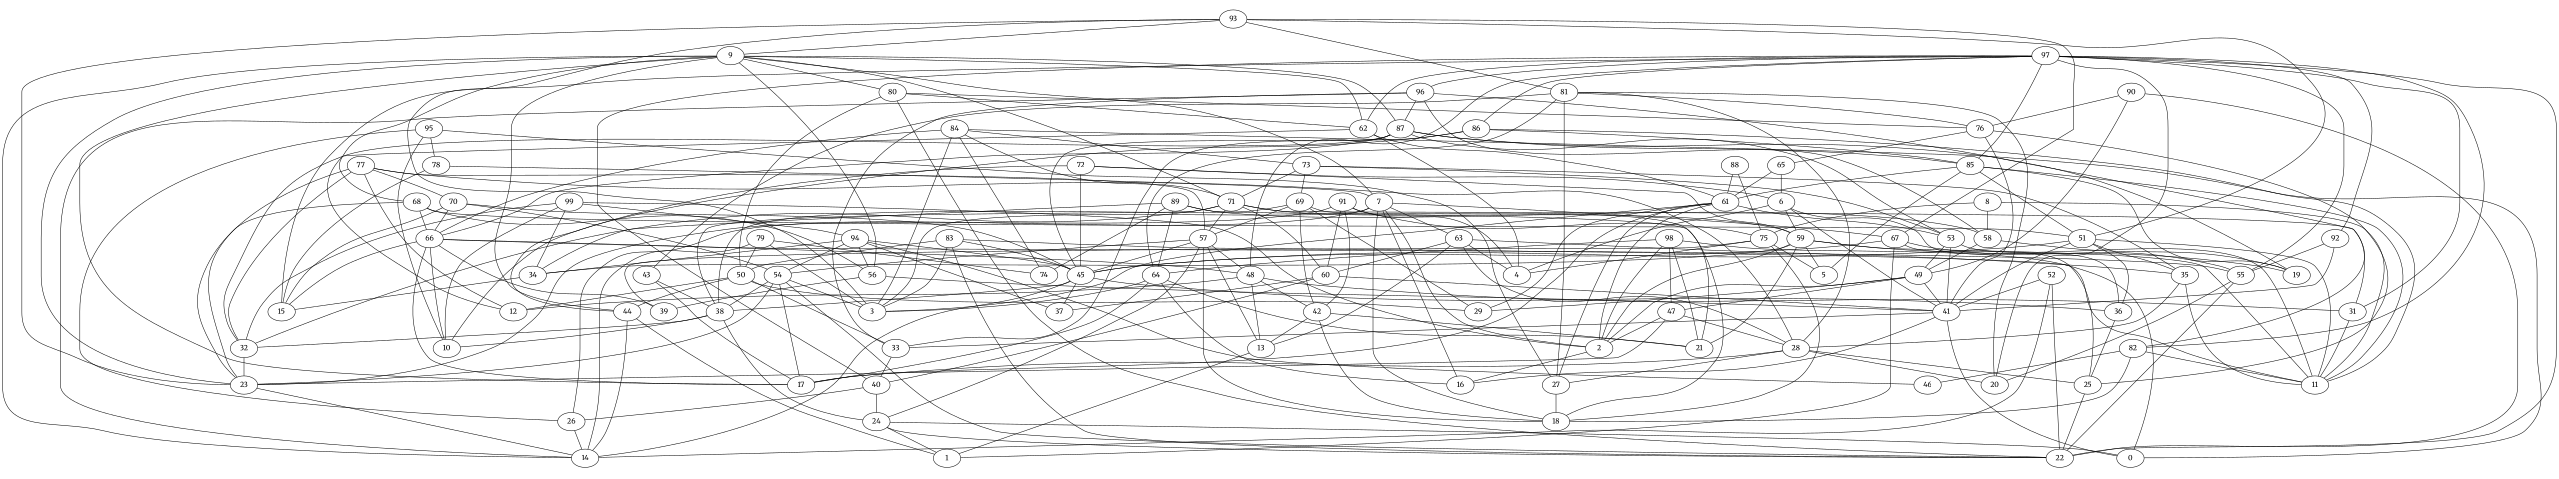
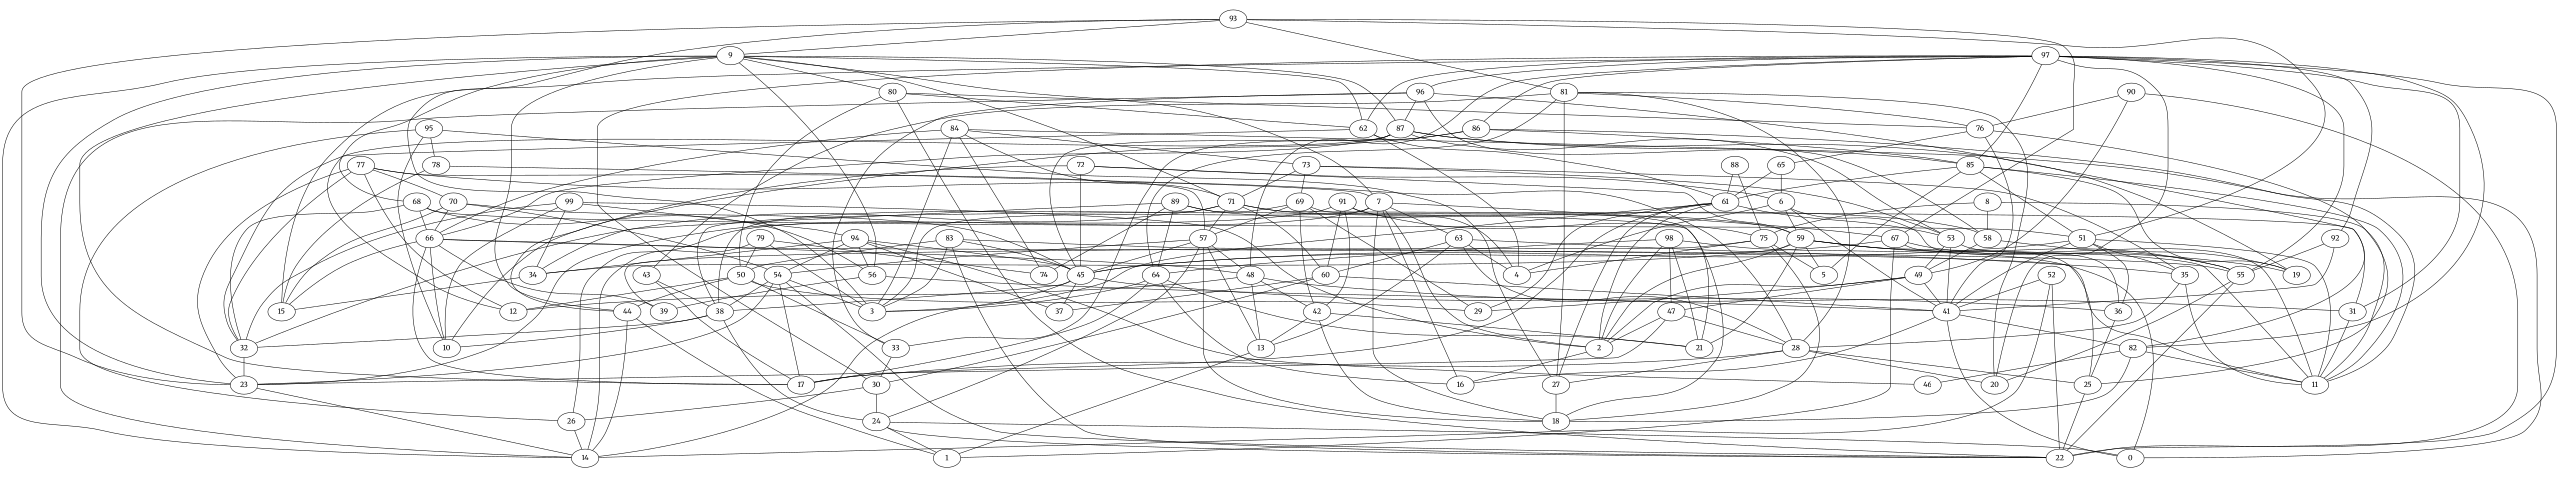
(255, 219) -> (267, 219)
none -> (2023, 250)
(1421, 330) -> (2036, 329)
(876, 385) -> (876, 385)
